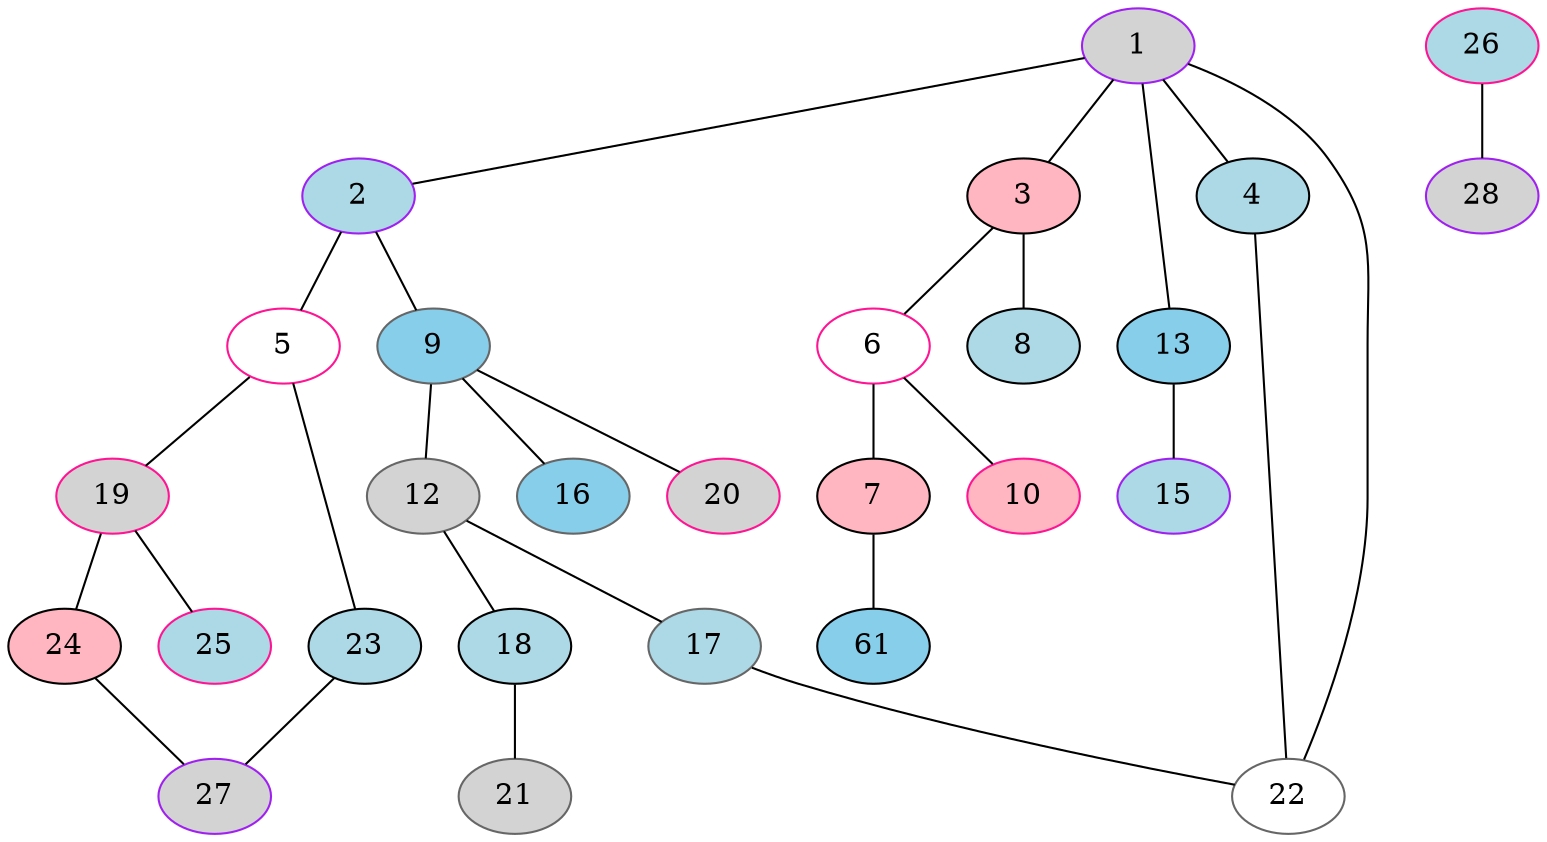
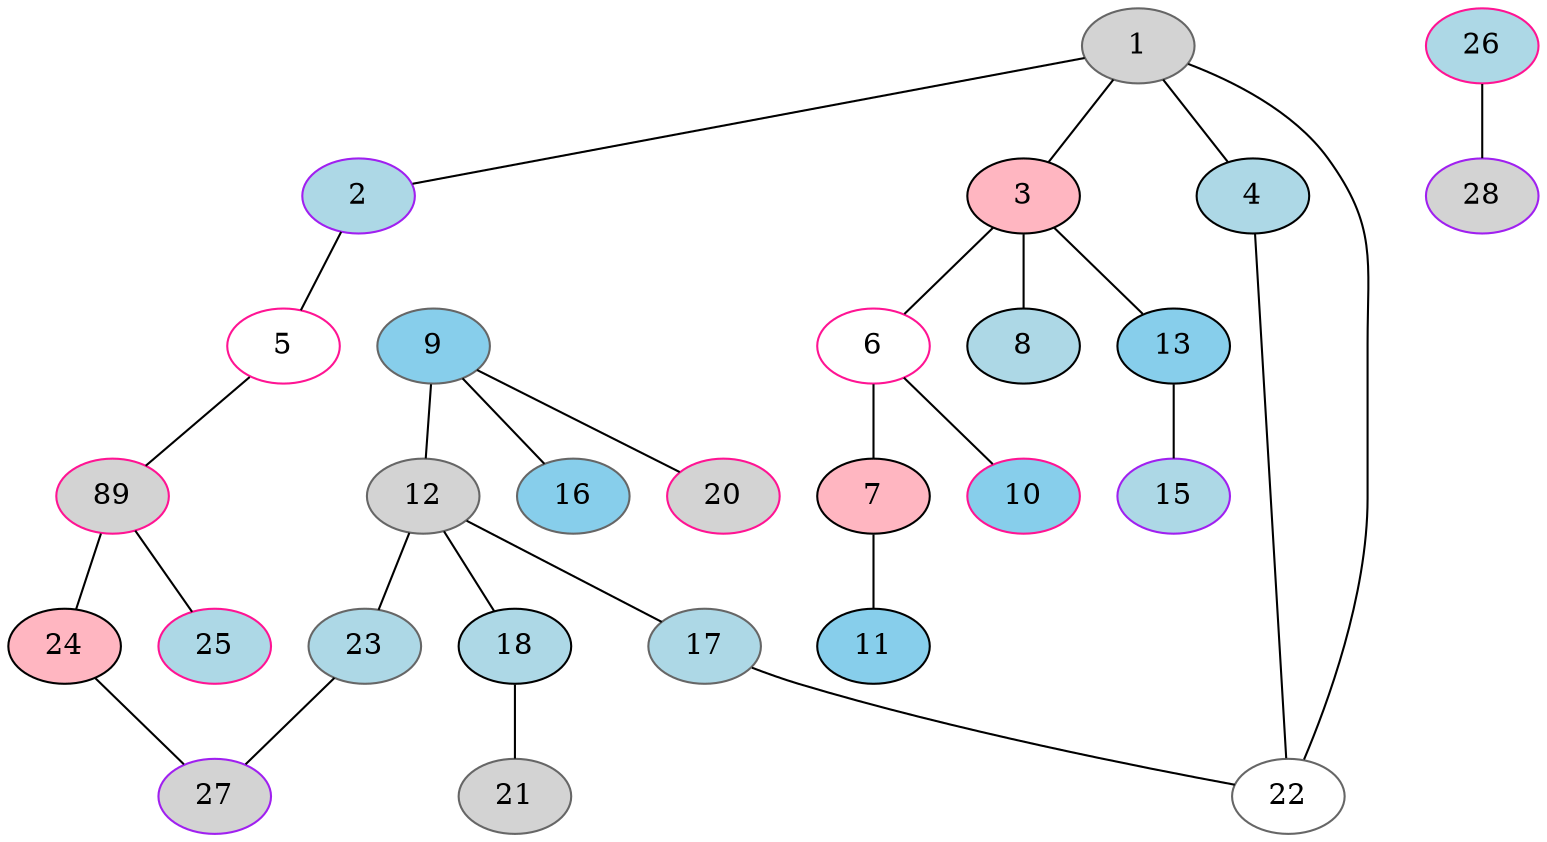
(1138, 46) -> (1138, 46)
(1156, 196) -> (1098, 271)
(396, 271) -> none
(113, 496) -> (113, 496)
(324, 496) -> (394, 571)
(1024, 496) -> (1024, 496)
(365, 646) -> (365, 646)
(873, 646) -> (873, 646)
